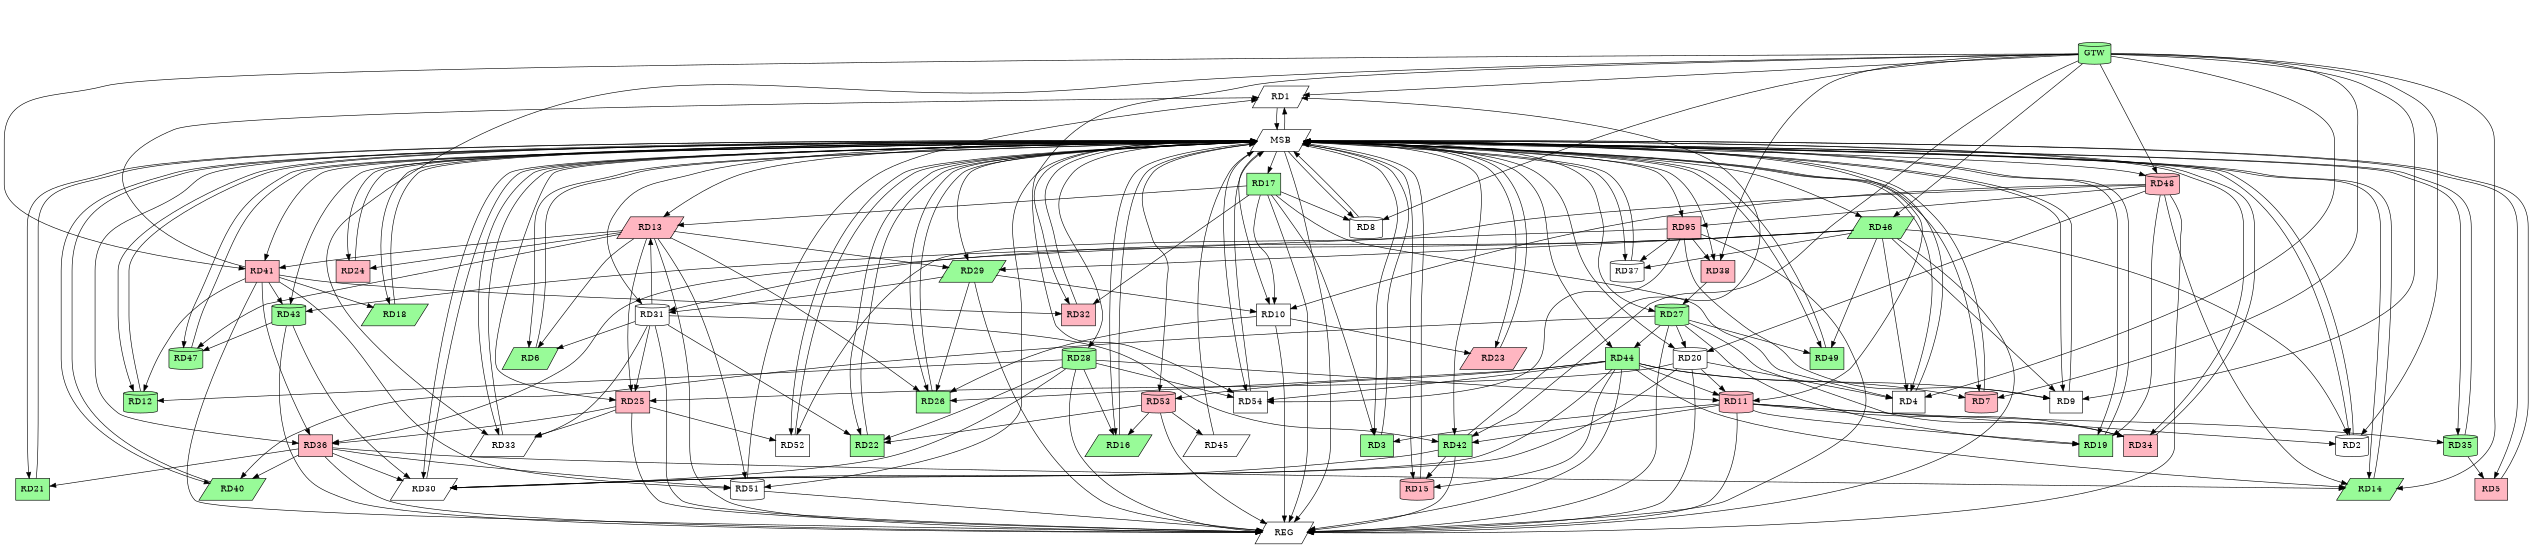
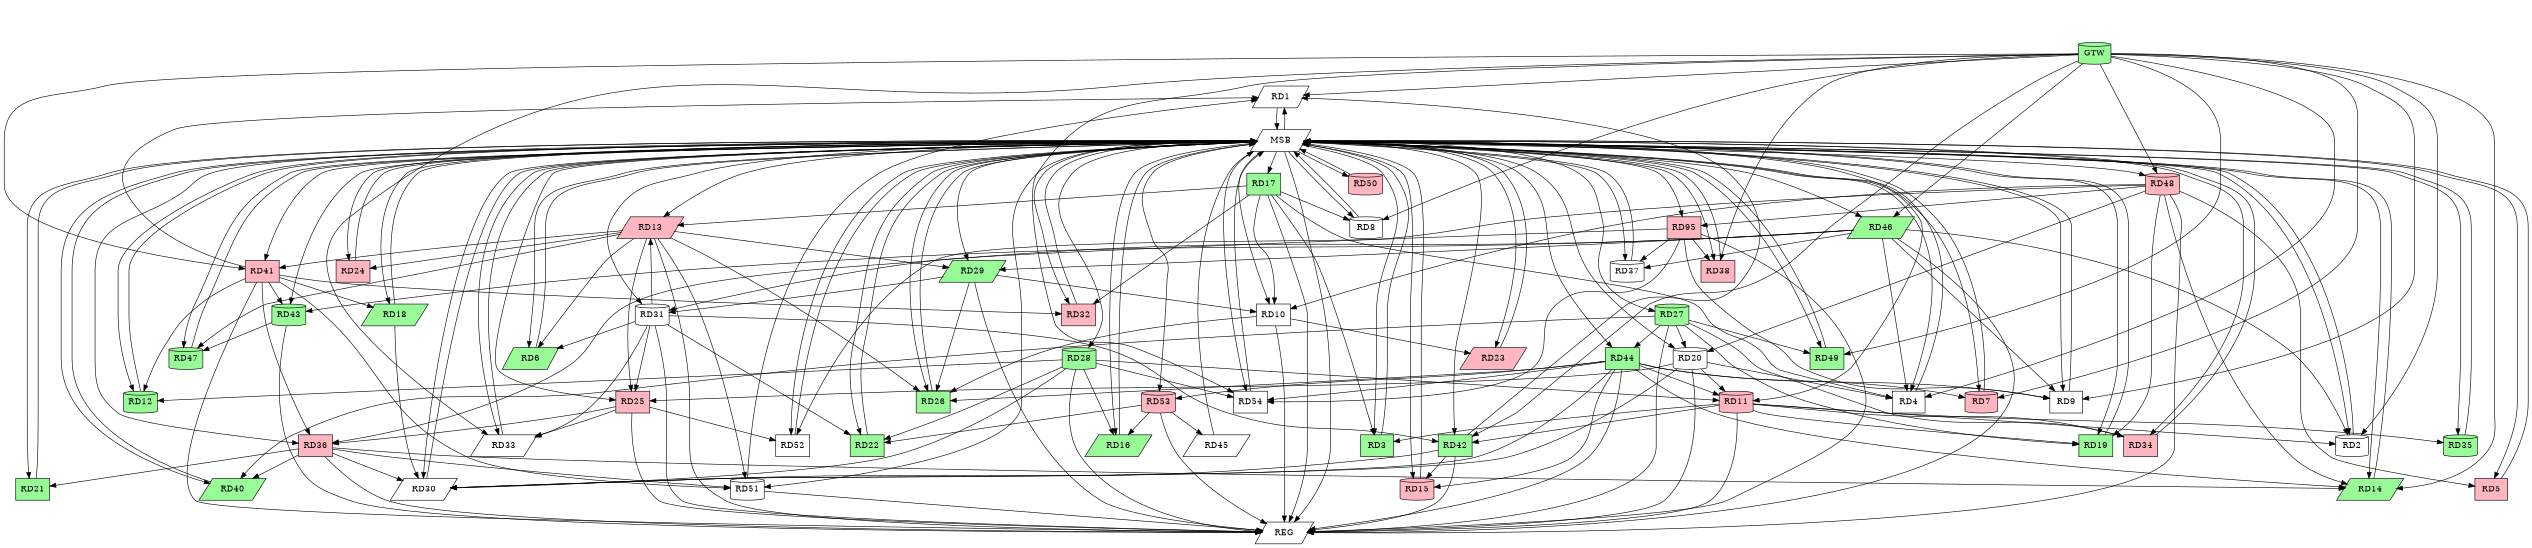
none -> (1366, 184)
(1855, 290) -> (2141, 261)
(1697, 291) -> (1546, 154)
(338, 409) -> (399, 397)
(2476, 468) -> (2301, 371)
